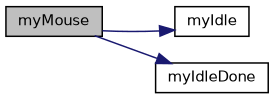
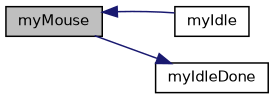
(131, 31) -> (146, 12)
